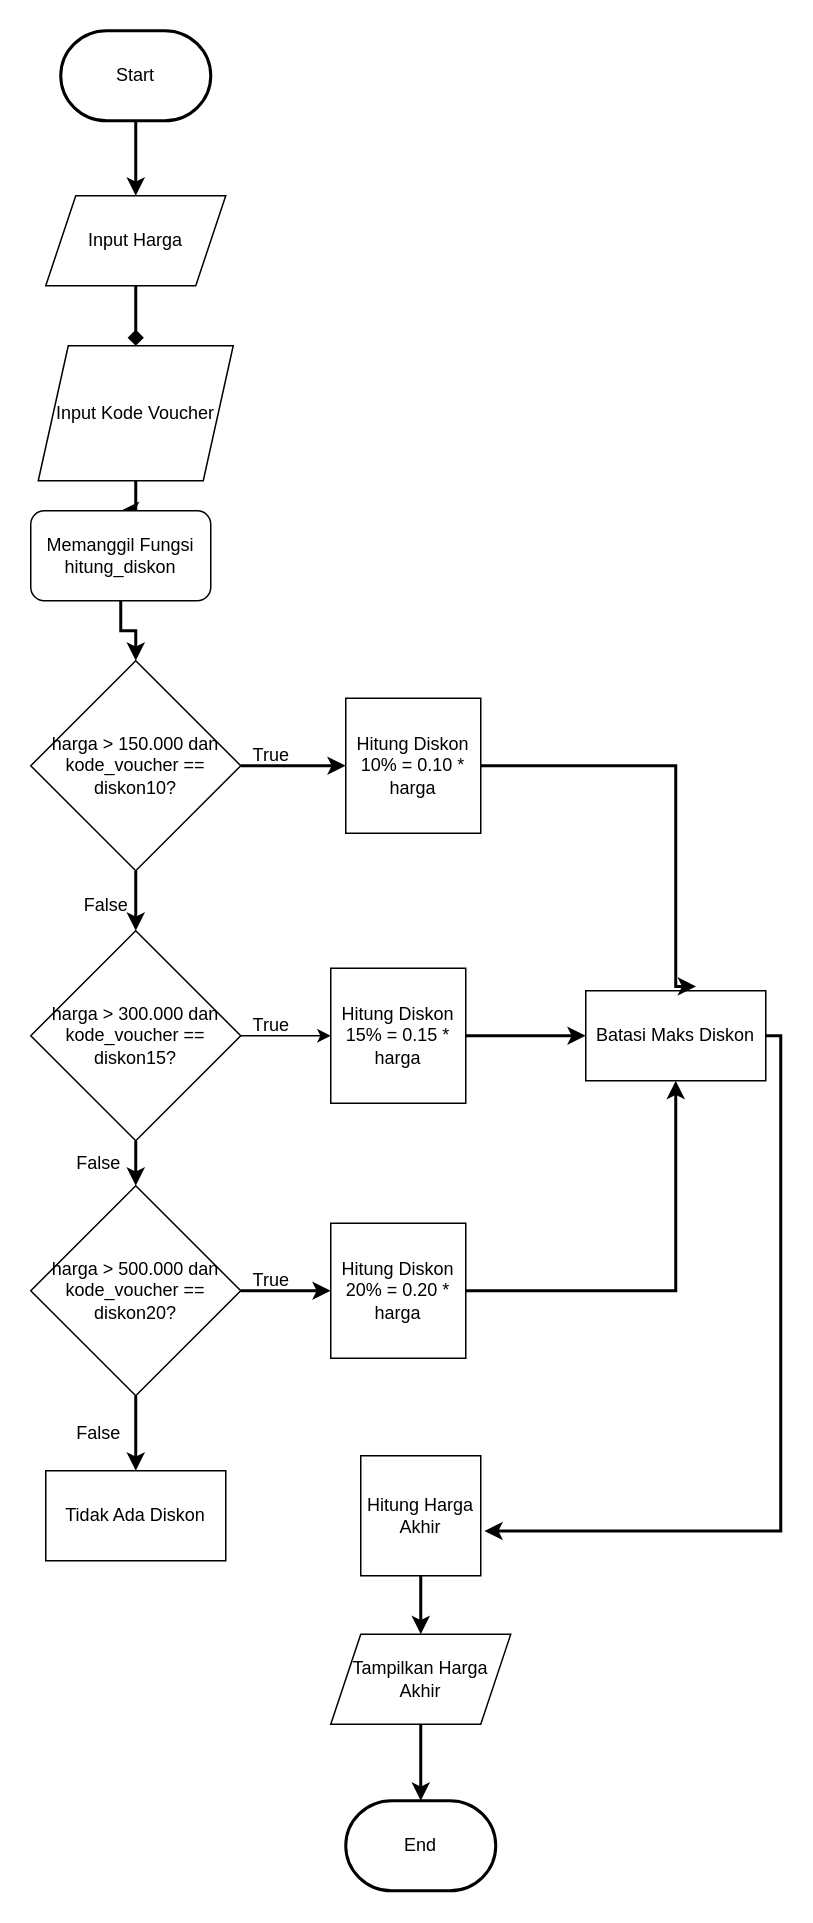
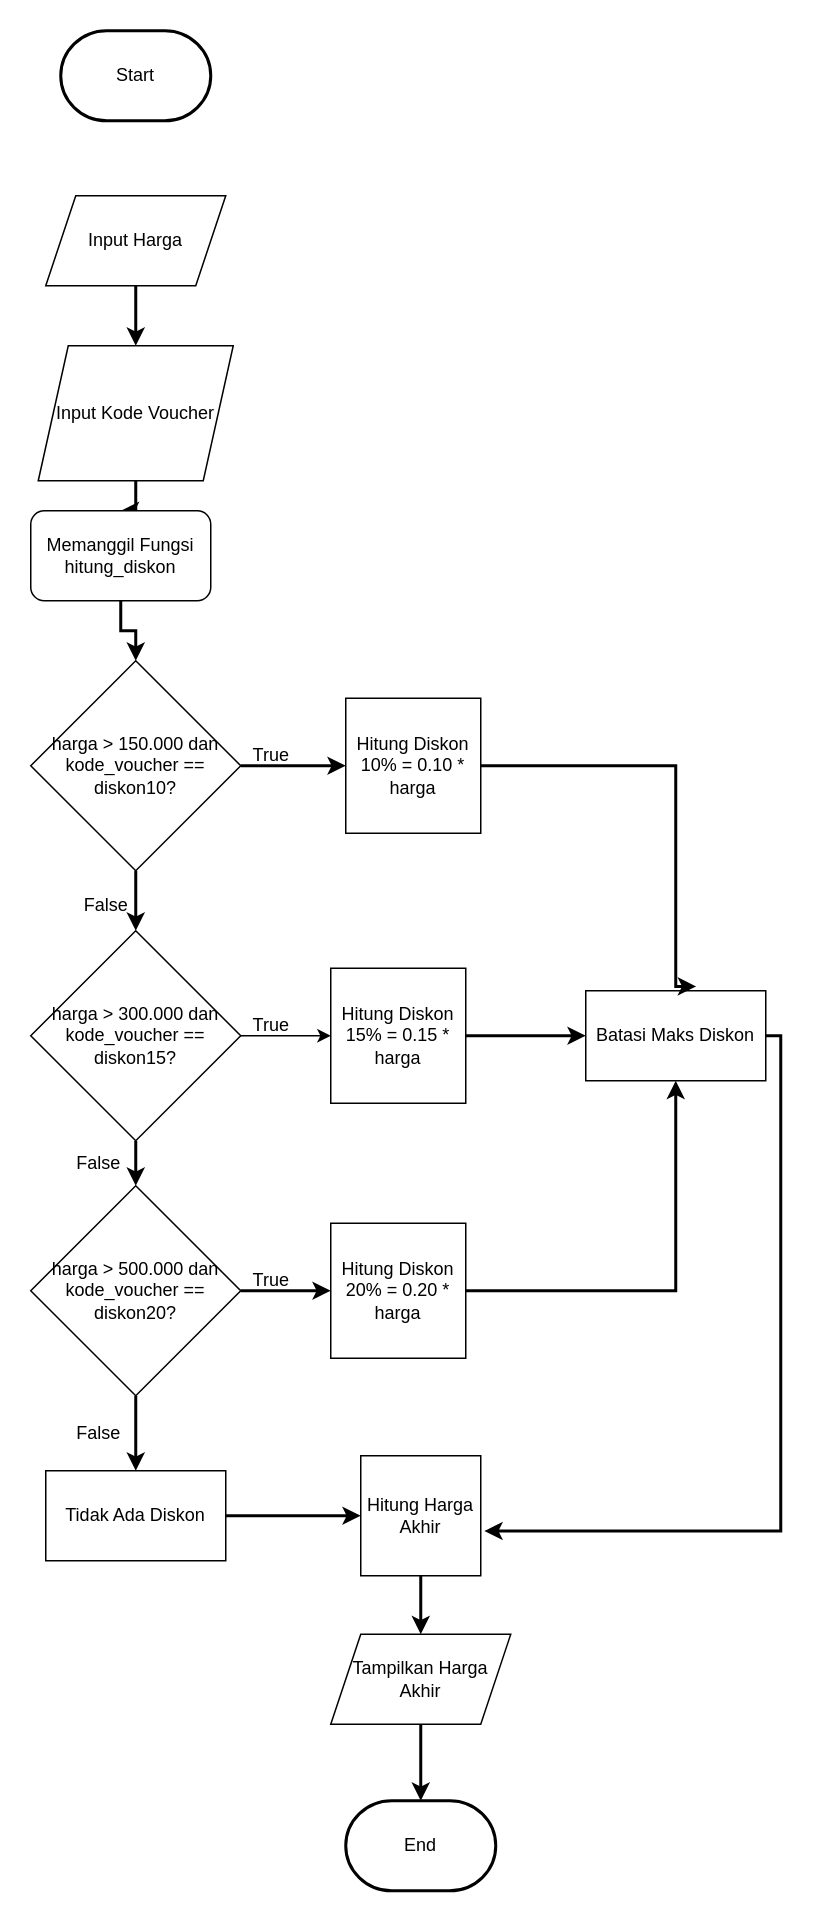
(136, 152) -> none
(136, 330) -> (136, 330)
none -> (287, 1516)
